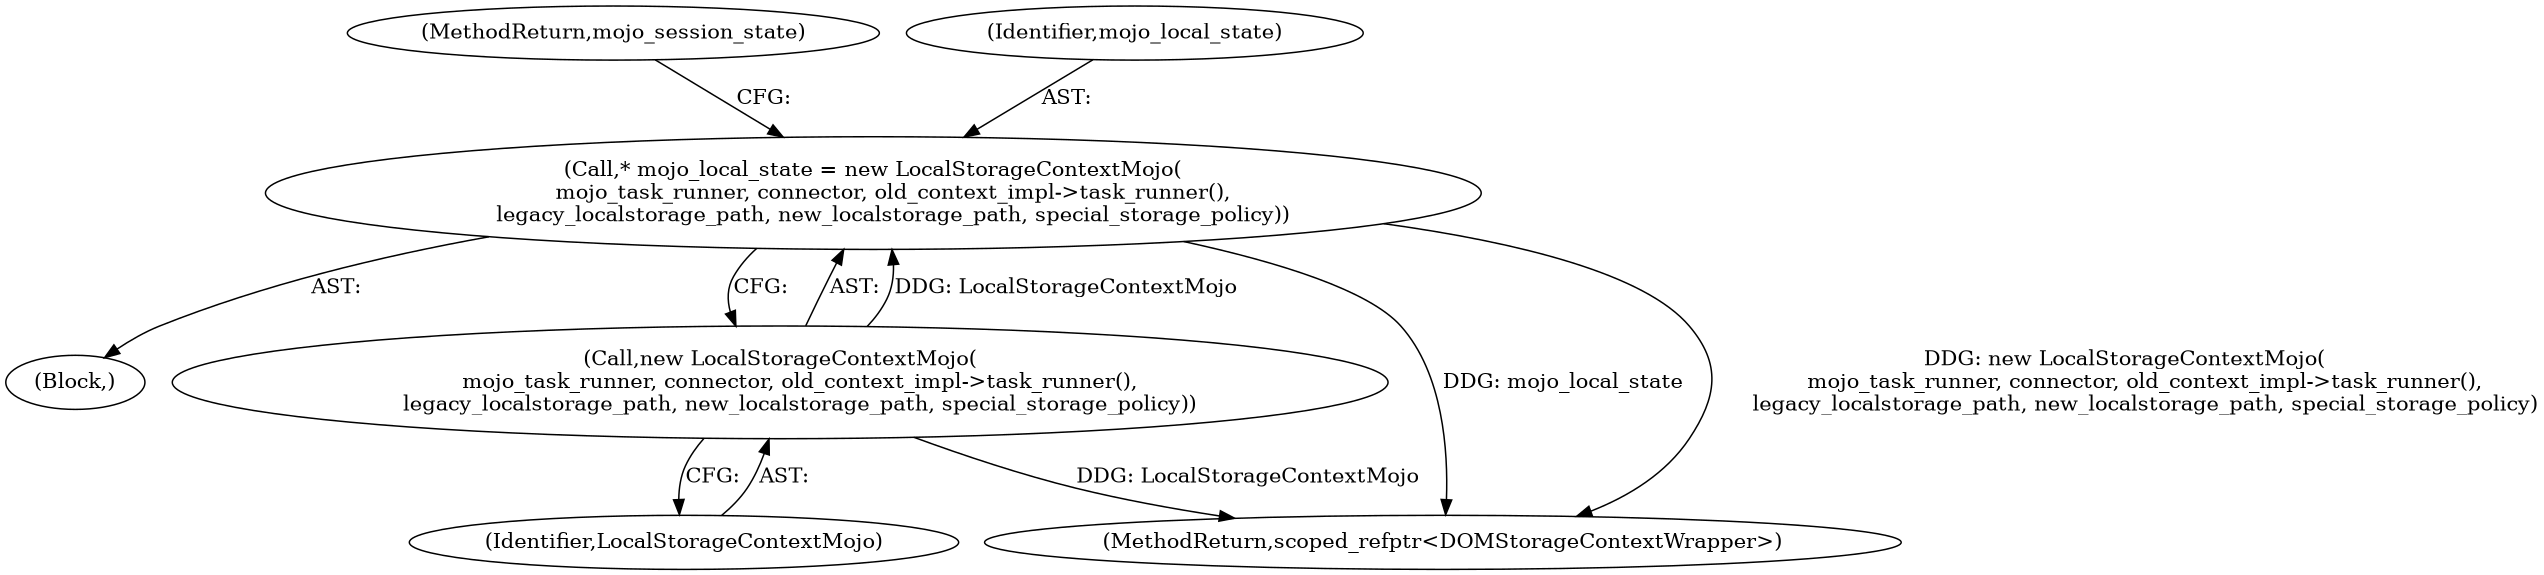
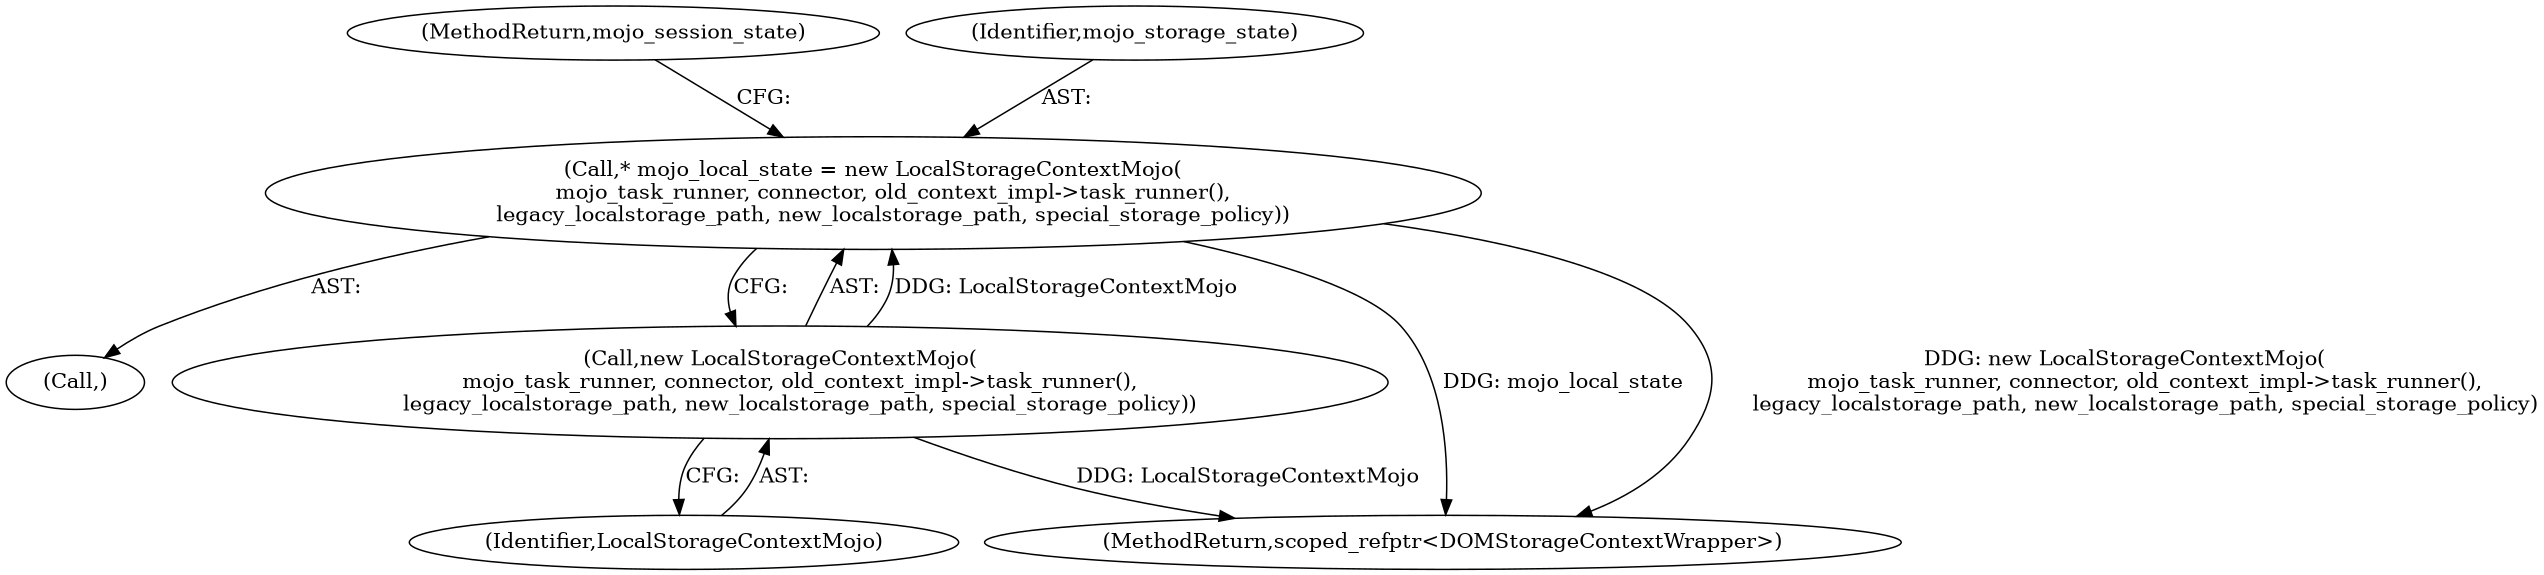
(1135, 33) -> (1135, 33)
(75, 382) -> (75, 382)
